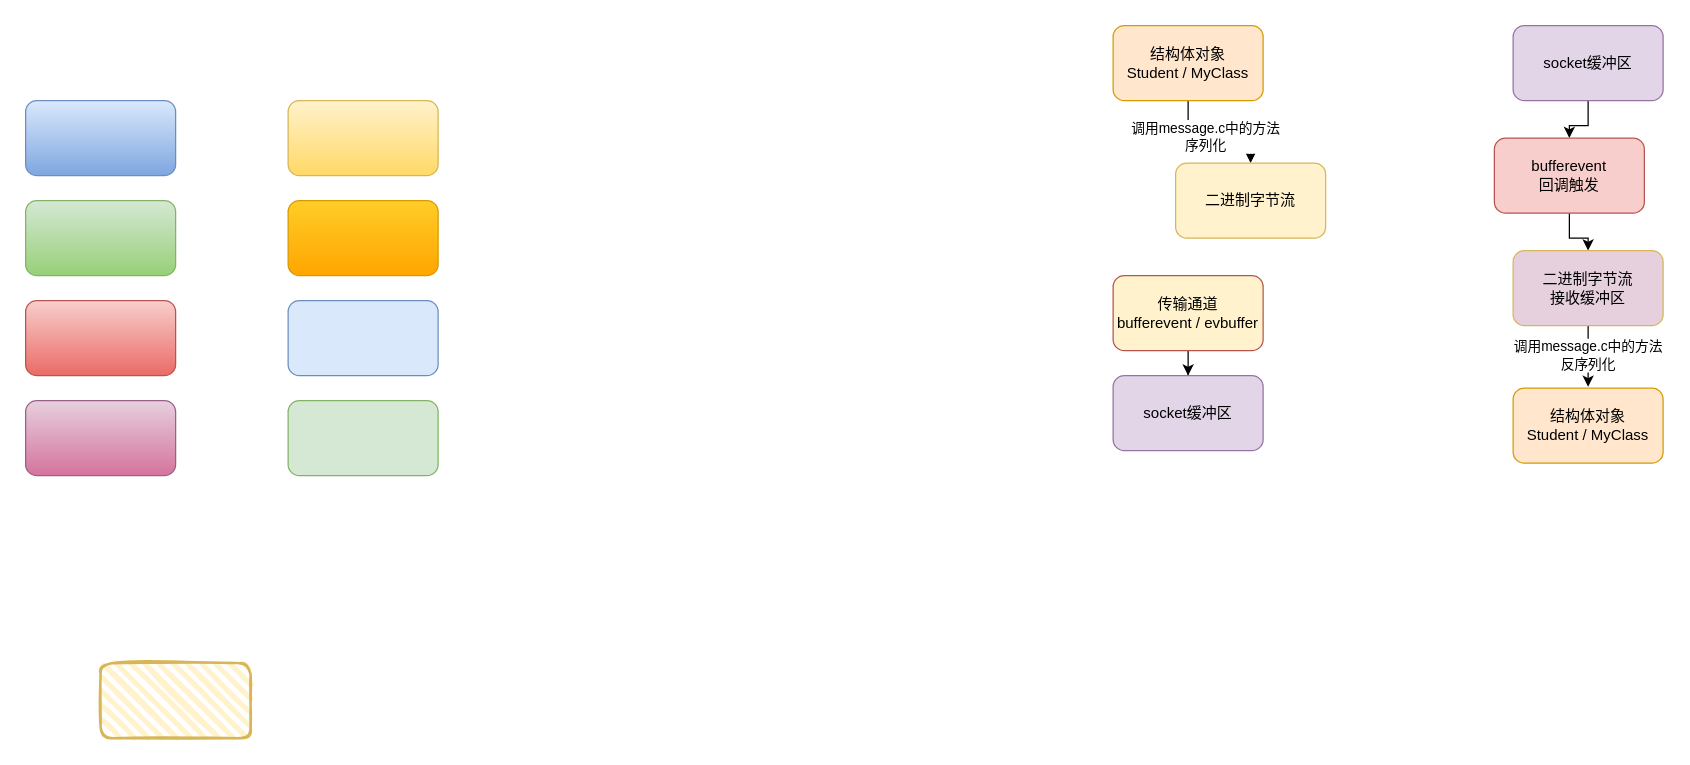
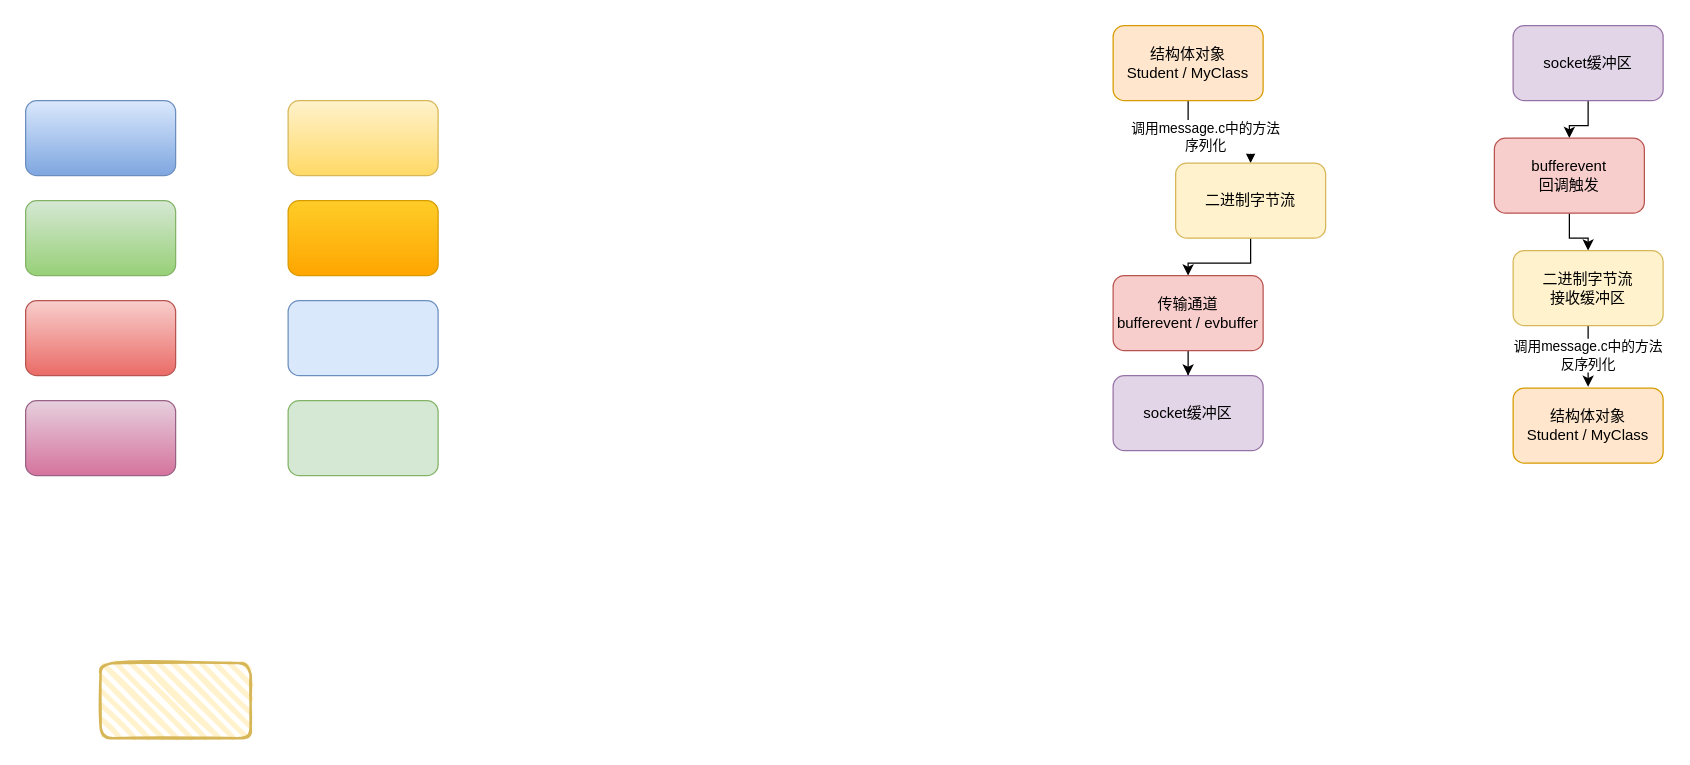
none -> (1230, 263)
(1588, 288) -> (1588, 288)
(1188, 313) -> (1188, 313)
